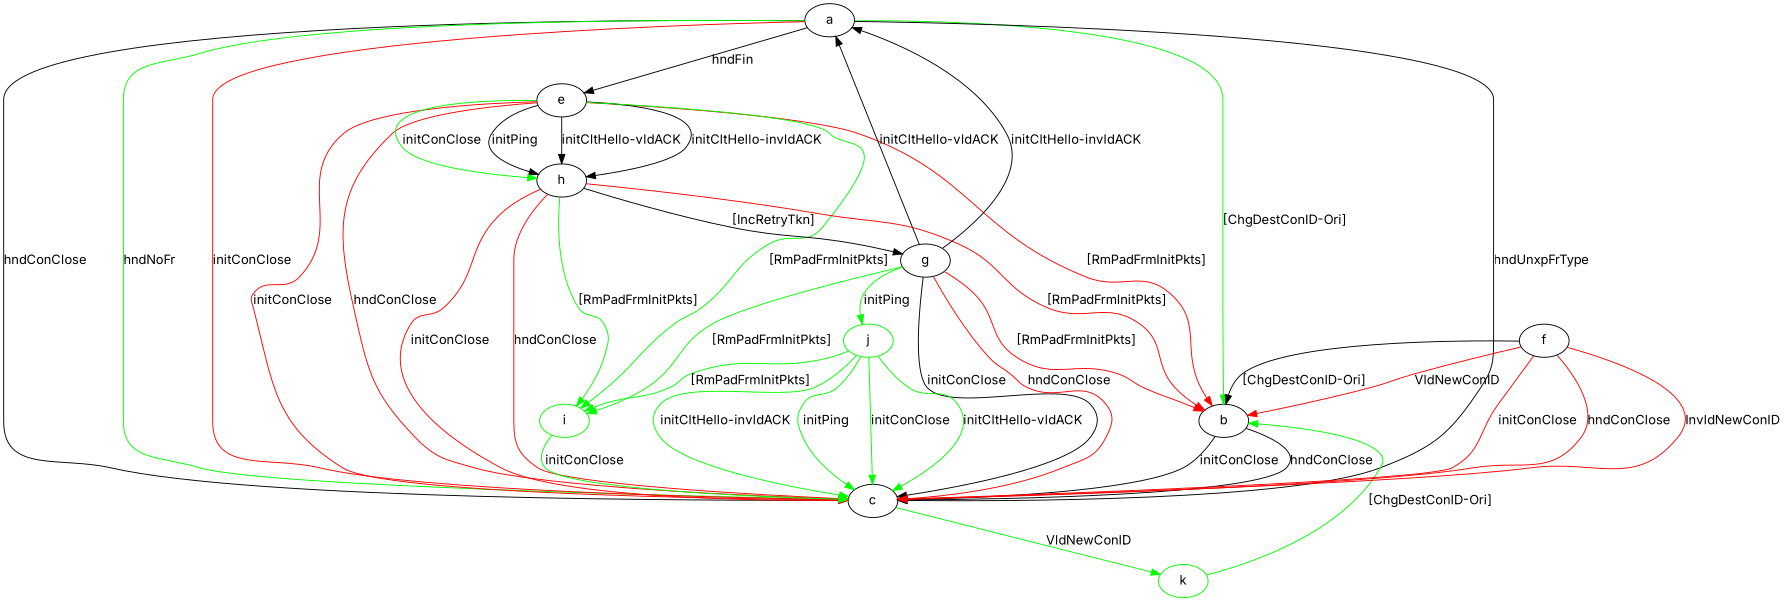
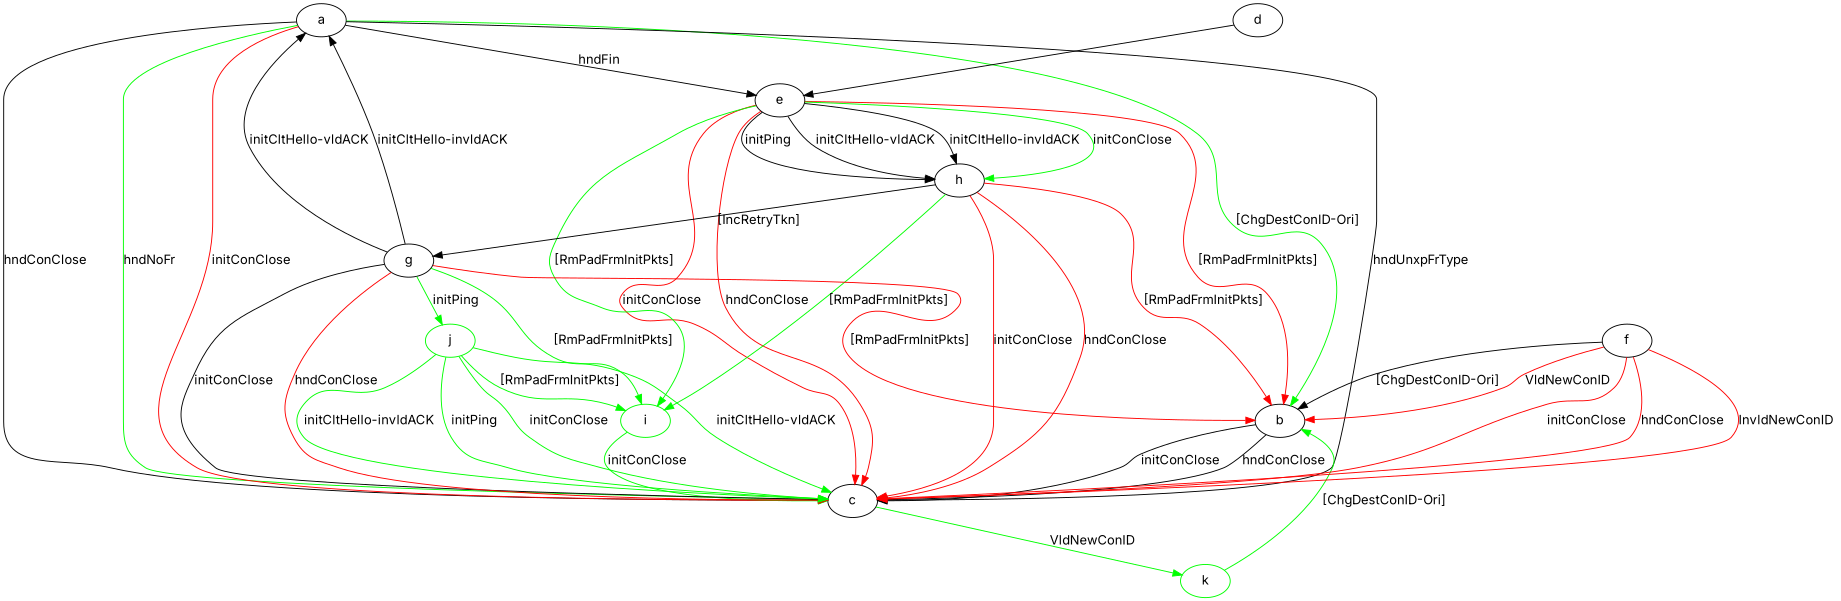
none -> (1258, 20)
